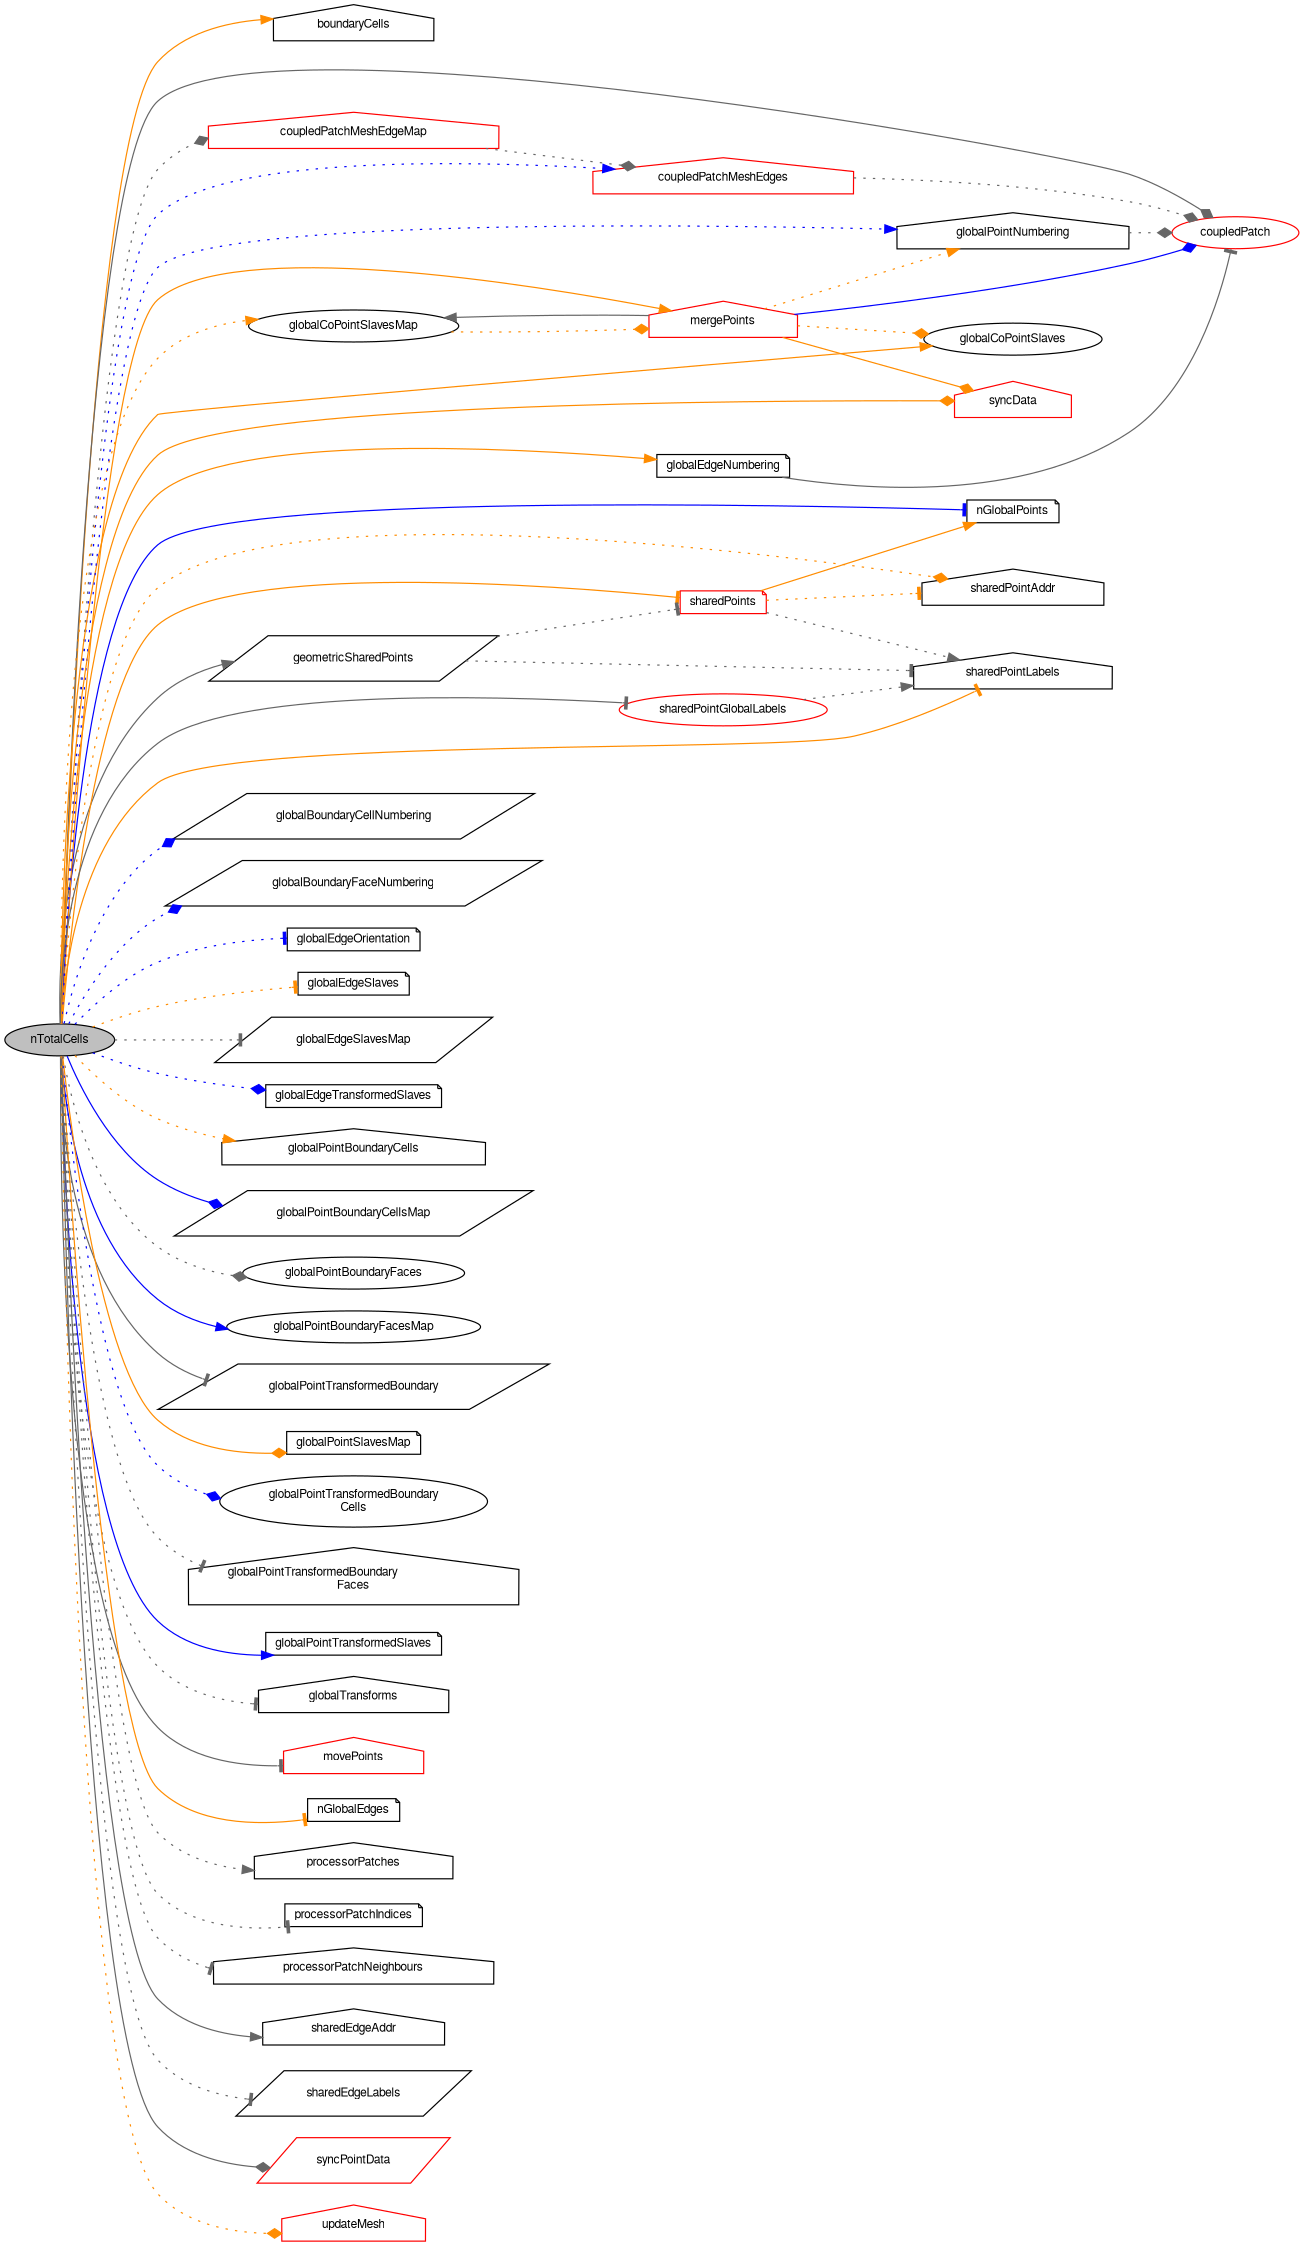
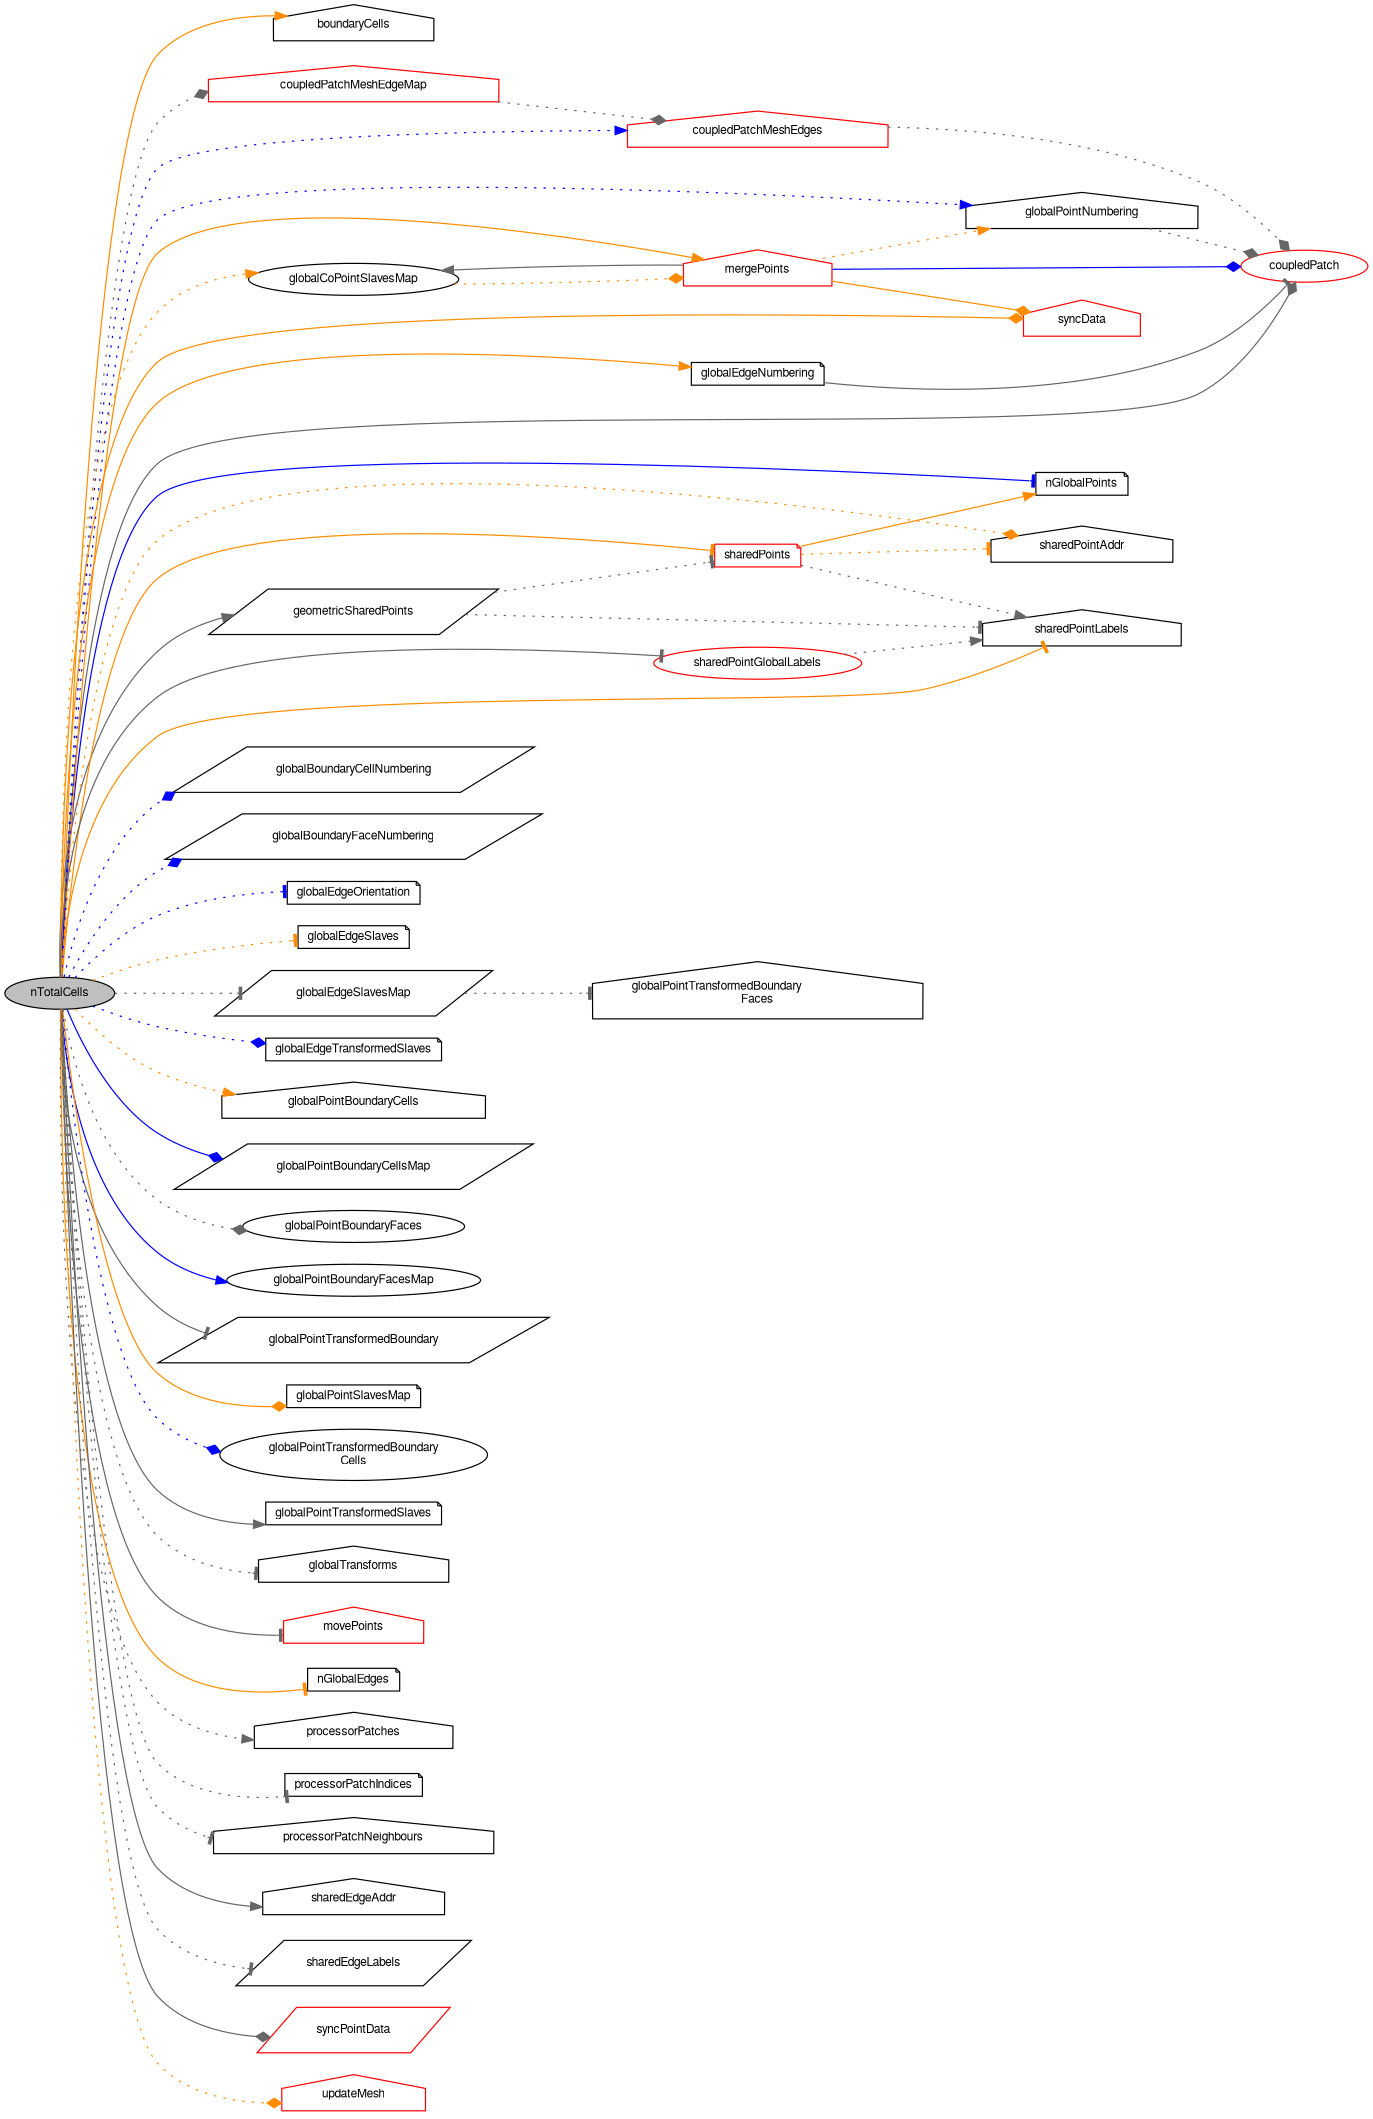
(1013, 339) -> none
(90, 1327) -> (525, 993)
(110, 1519) -> (98, 1337)
